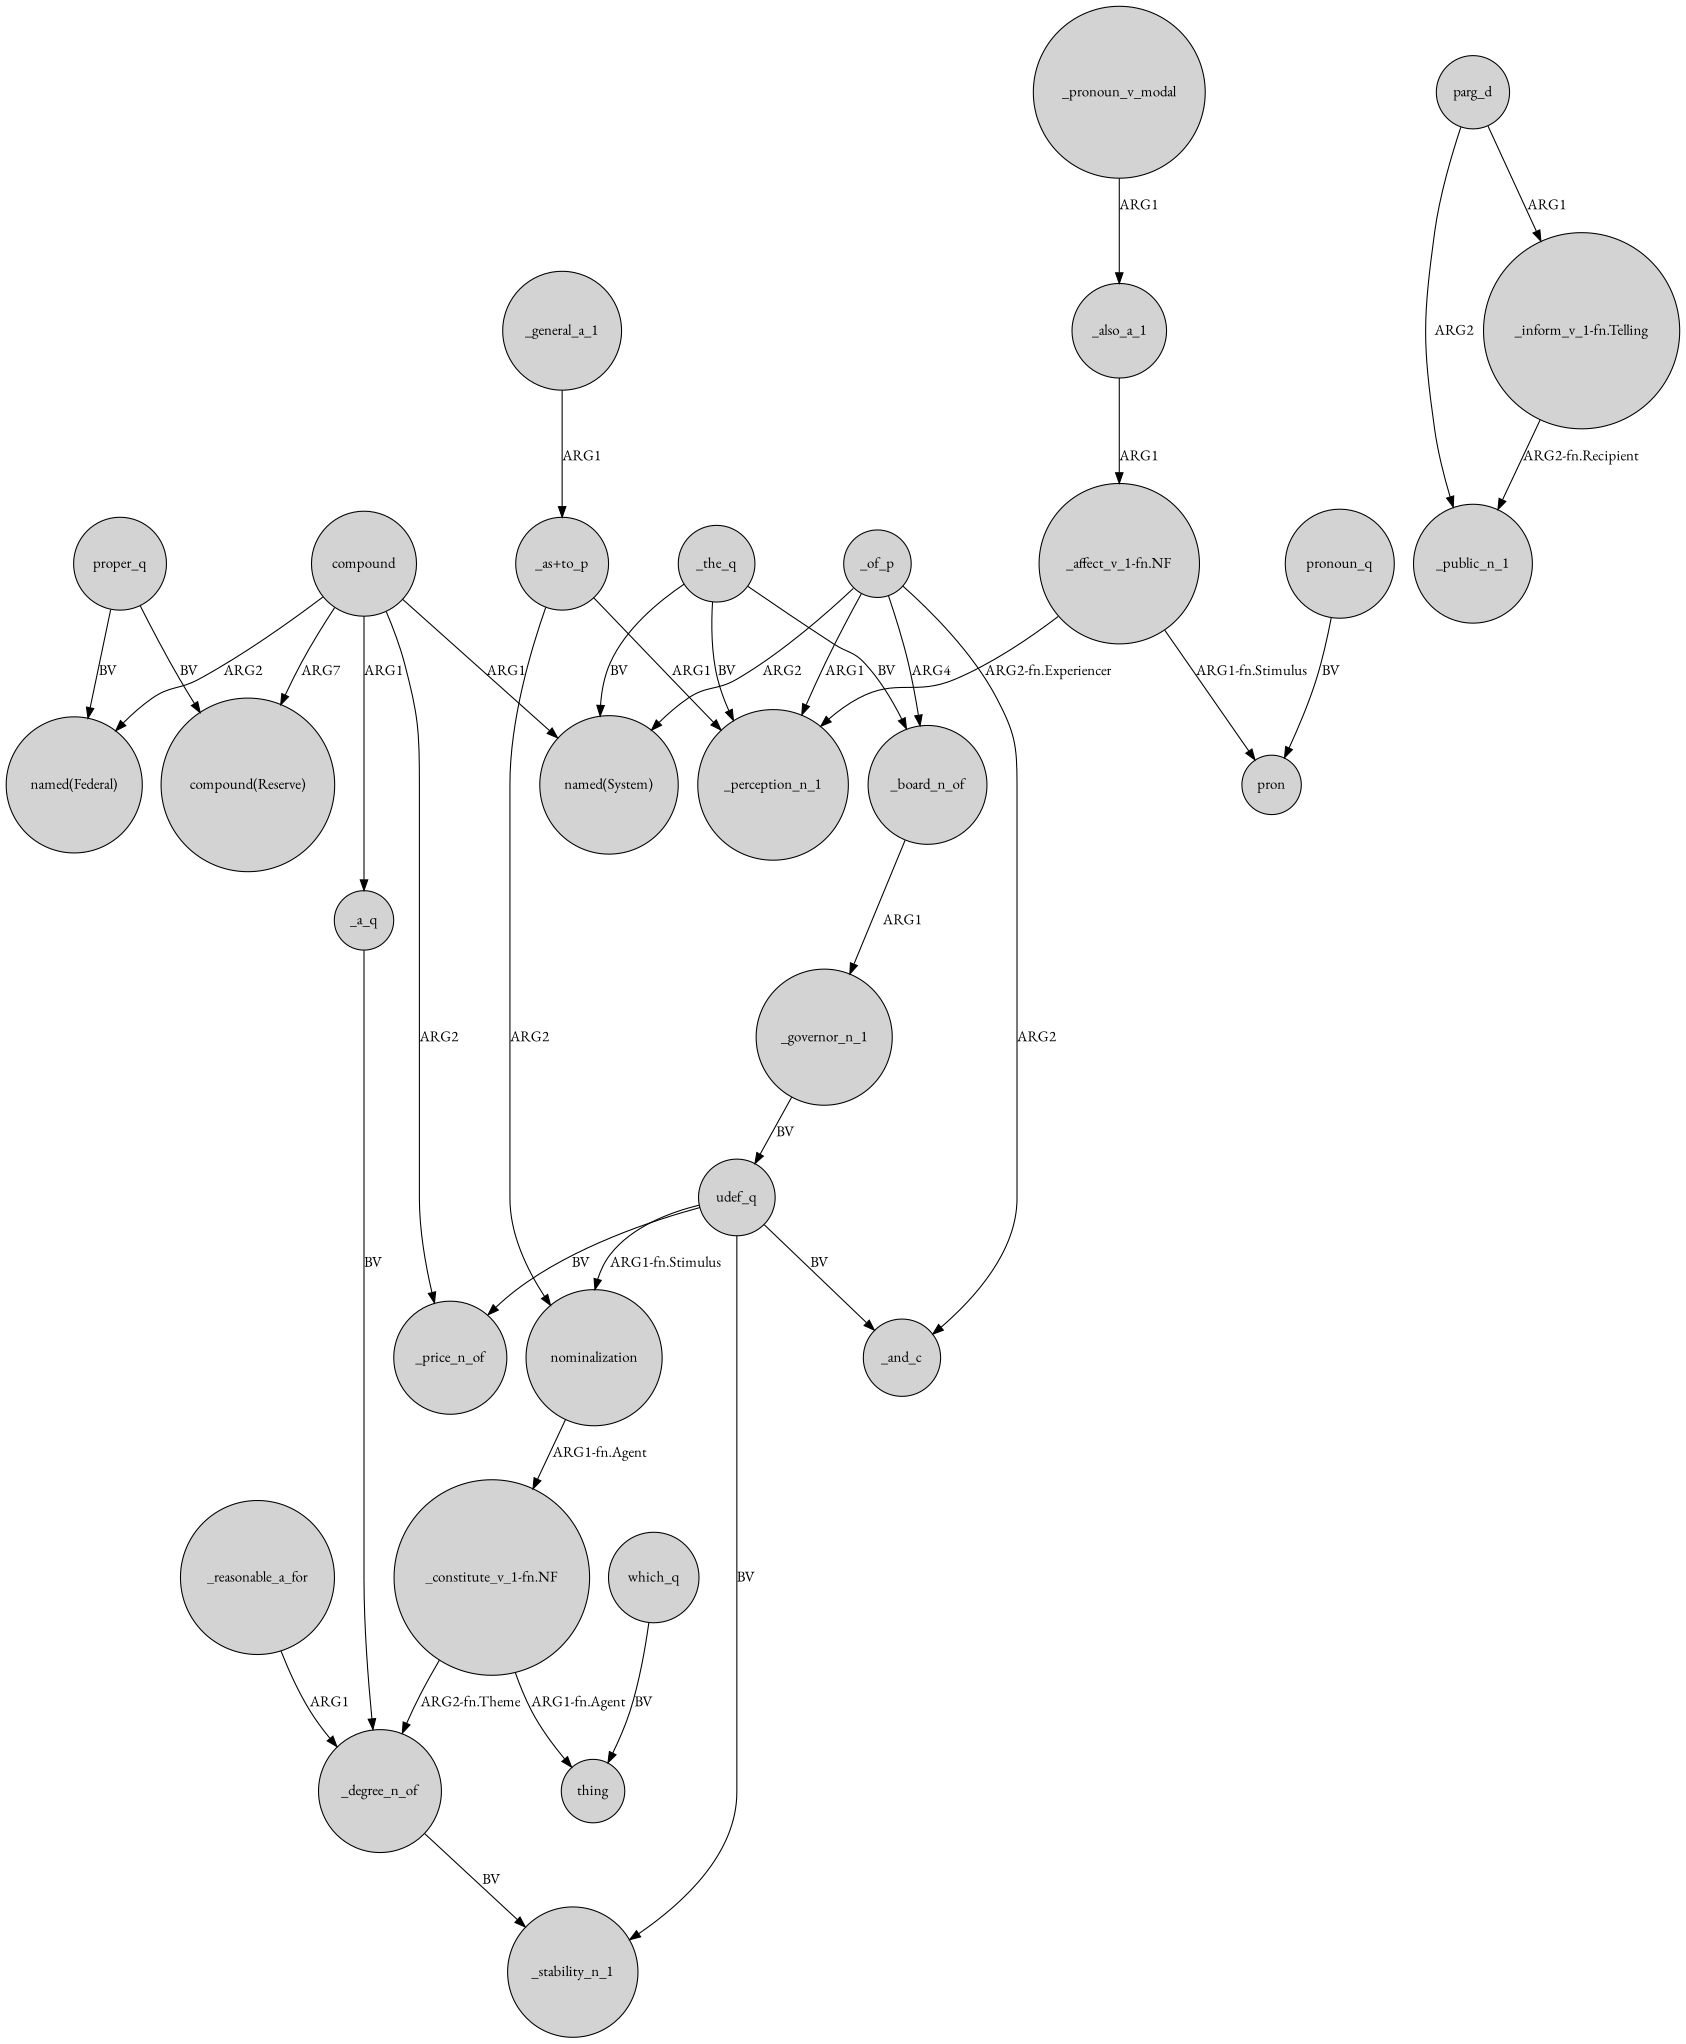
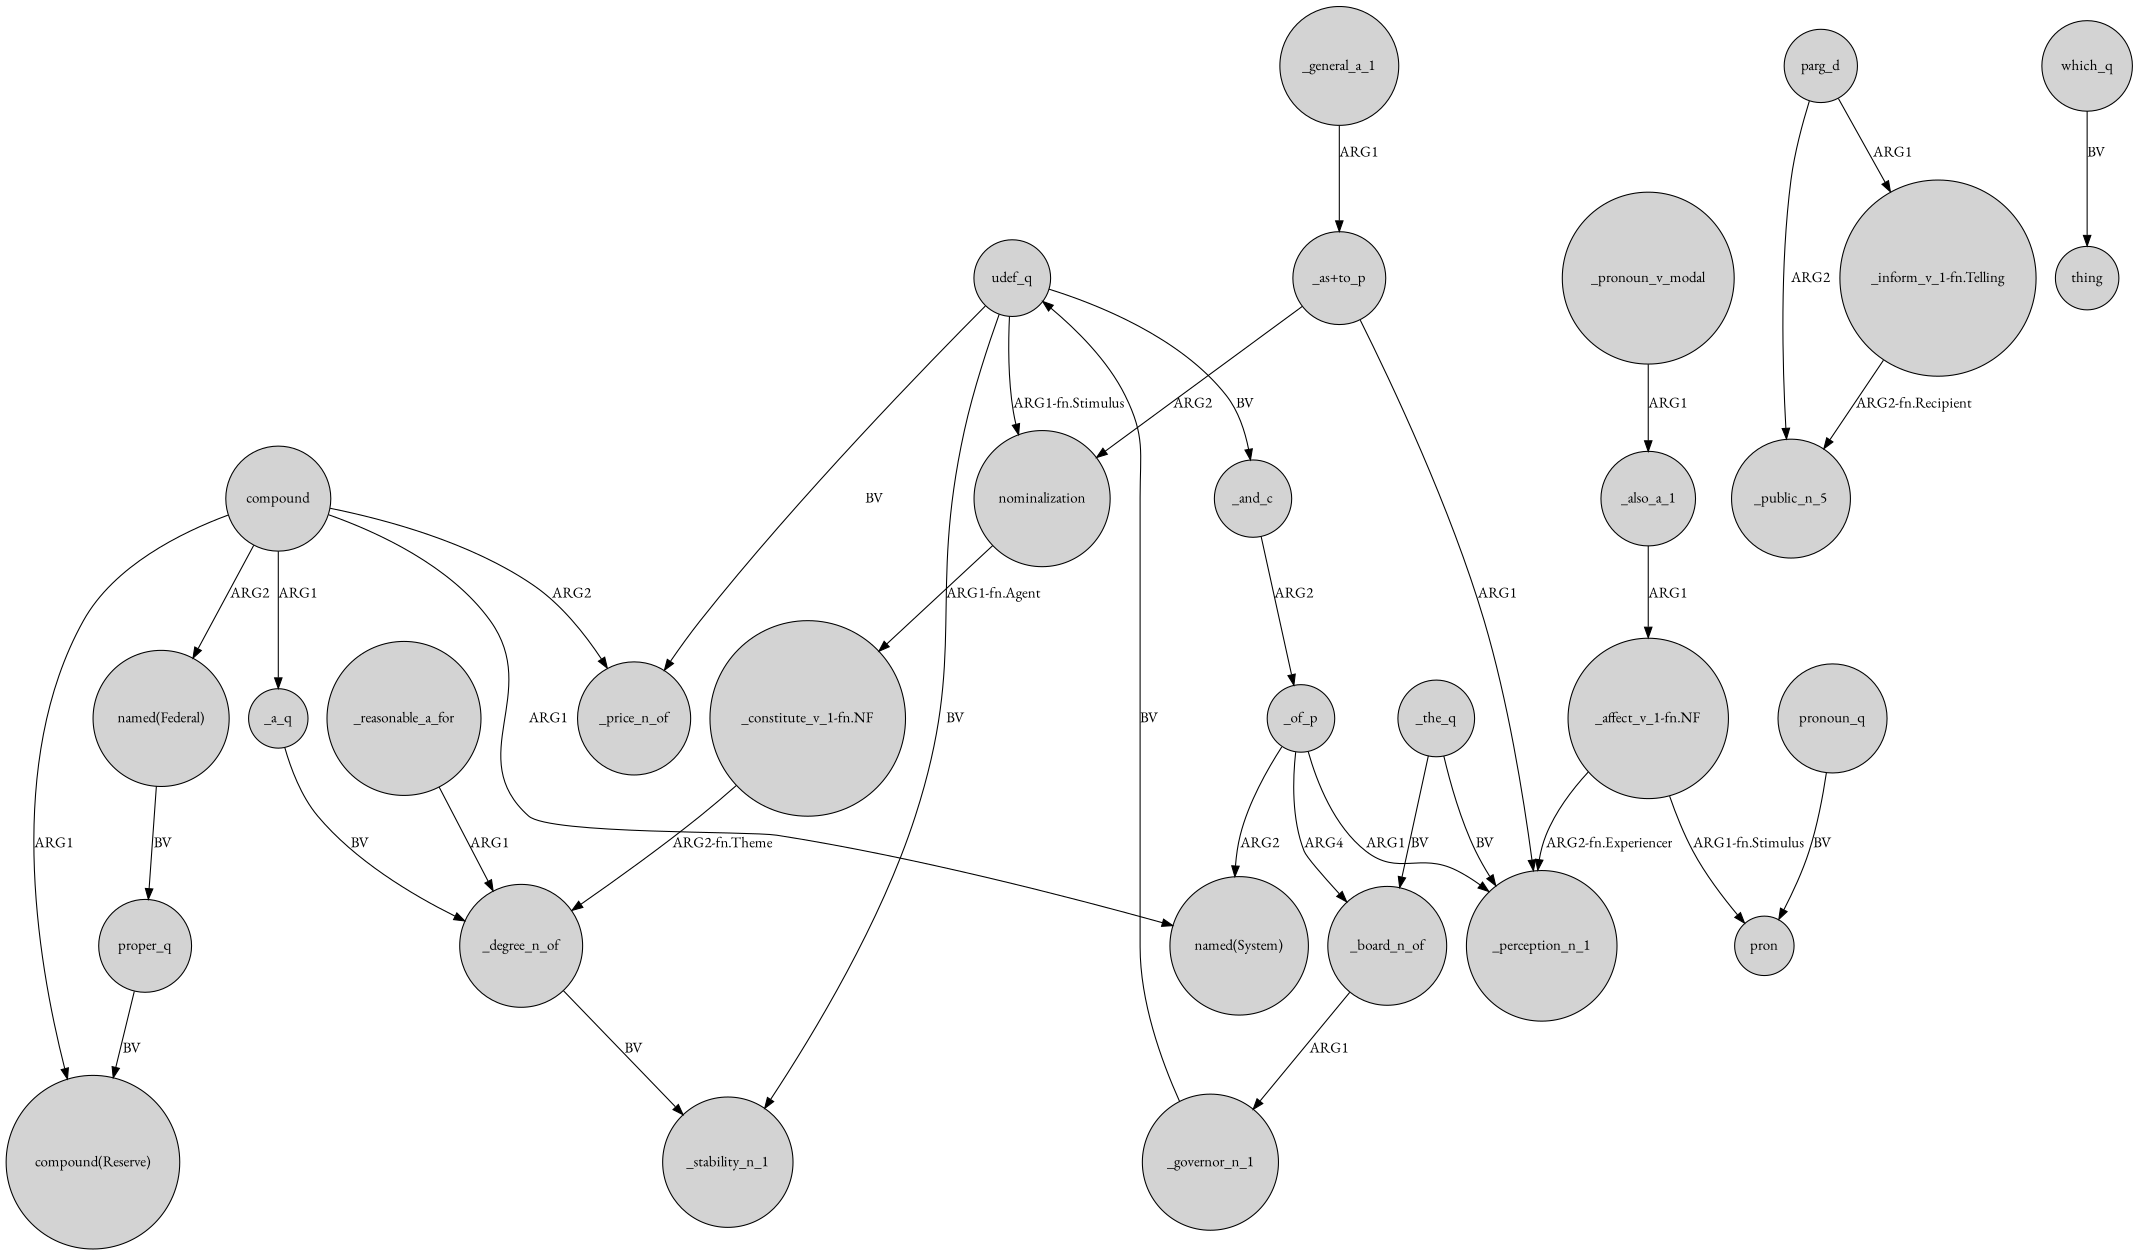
(1473, 564) -> (1791, 499)
(623, 641) -> none
(100, 659) -> (153, 837)
(321, 671) -> (54, 843)
(1017, 950) -> (1276, 605)
(536, 1718) -> none
